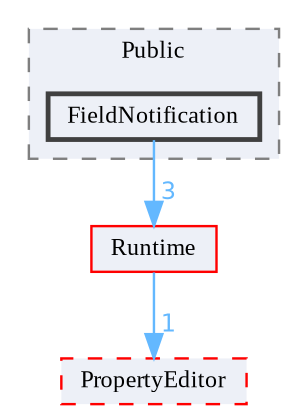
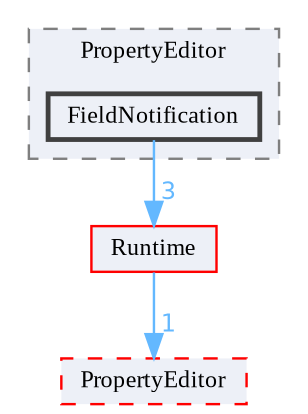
(154, 52) -> (154, 52)
